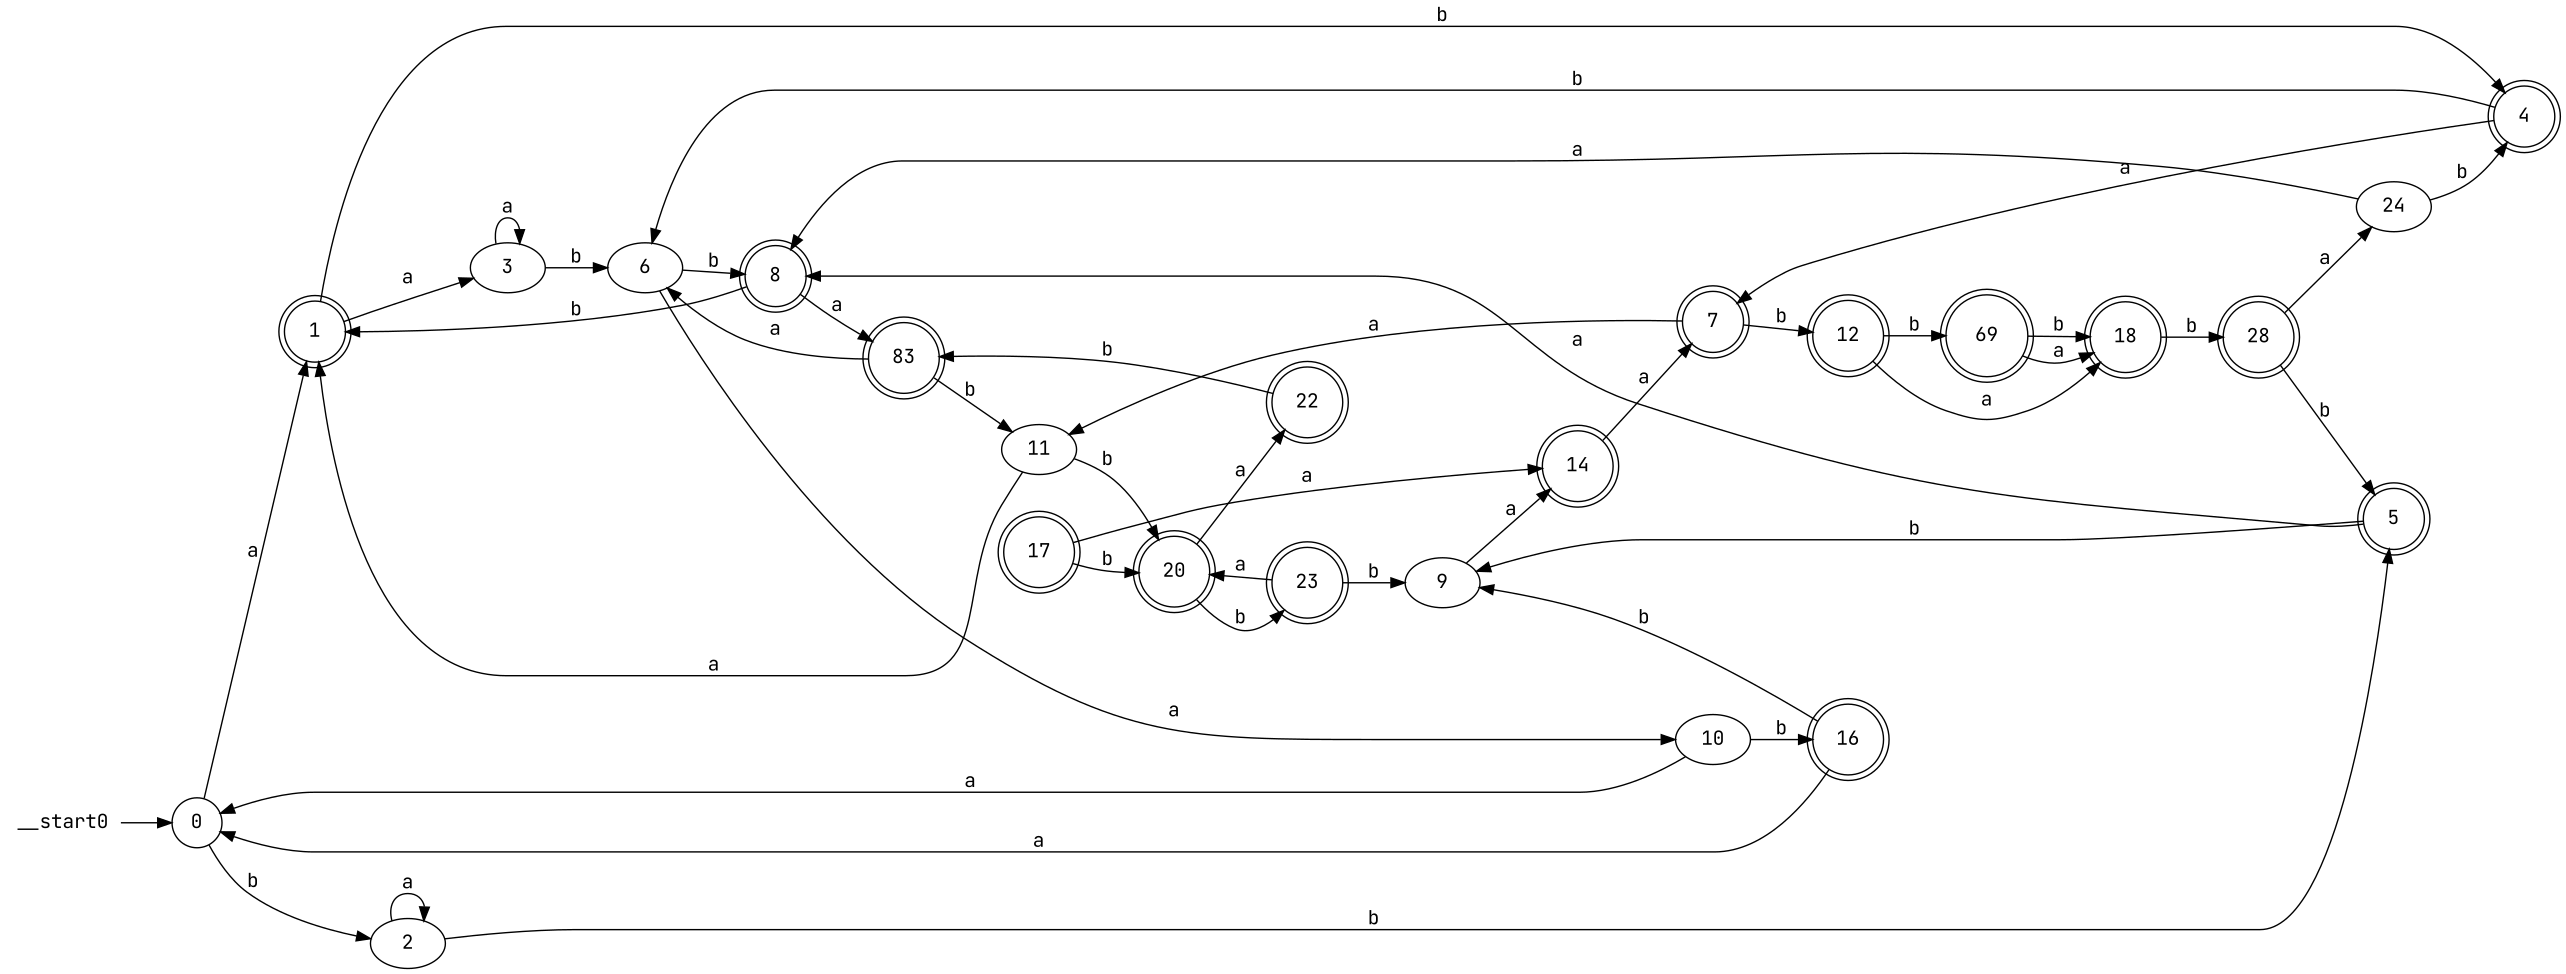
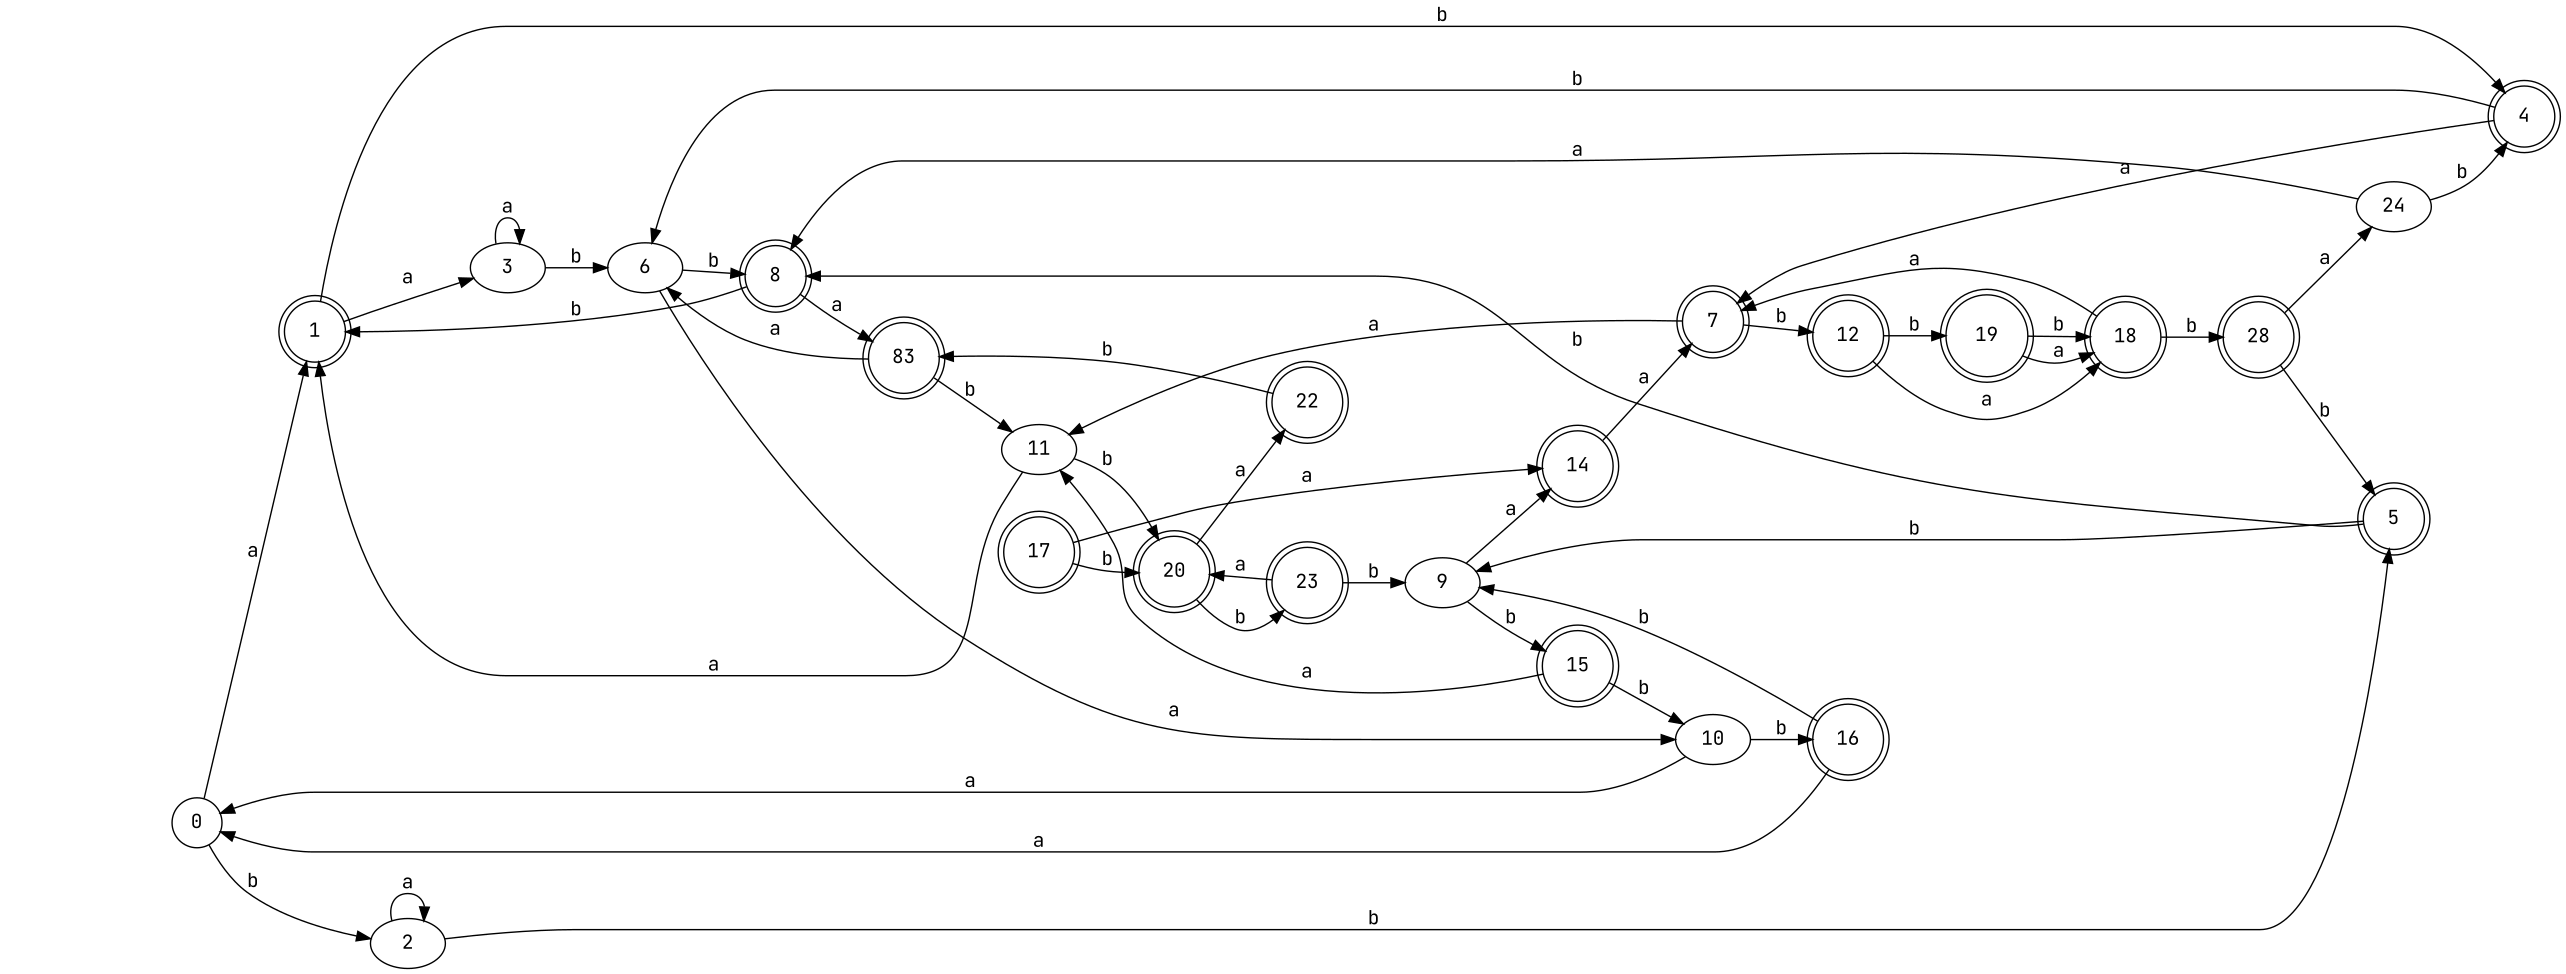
none -> (1928, 269)
(1987, 336) -> (1987, 336)
(1578, 341) -> (1578, 341)
none -> (1578, 666)
(63, 823) -> none
